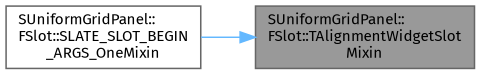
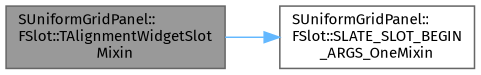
(221, 37) -> (245, 37)
